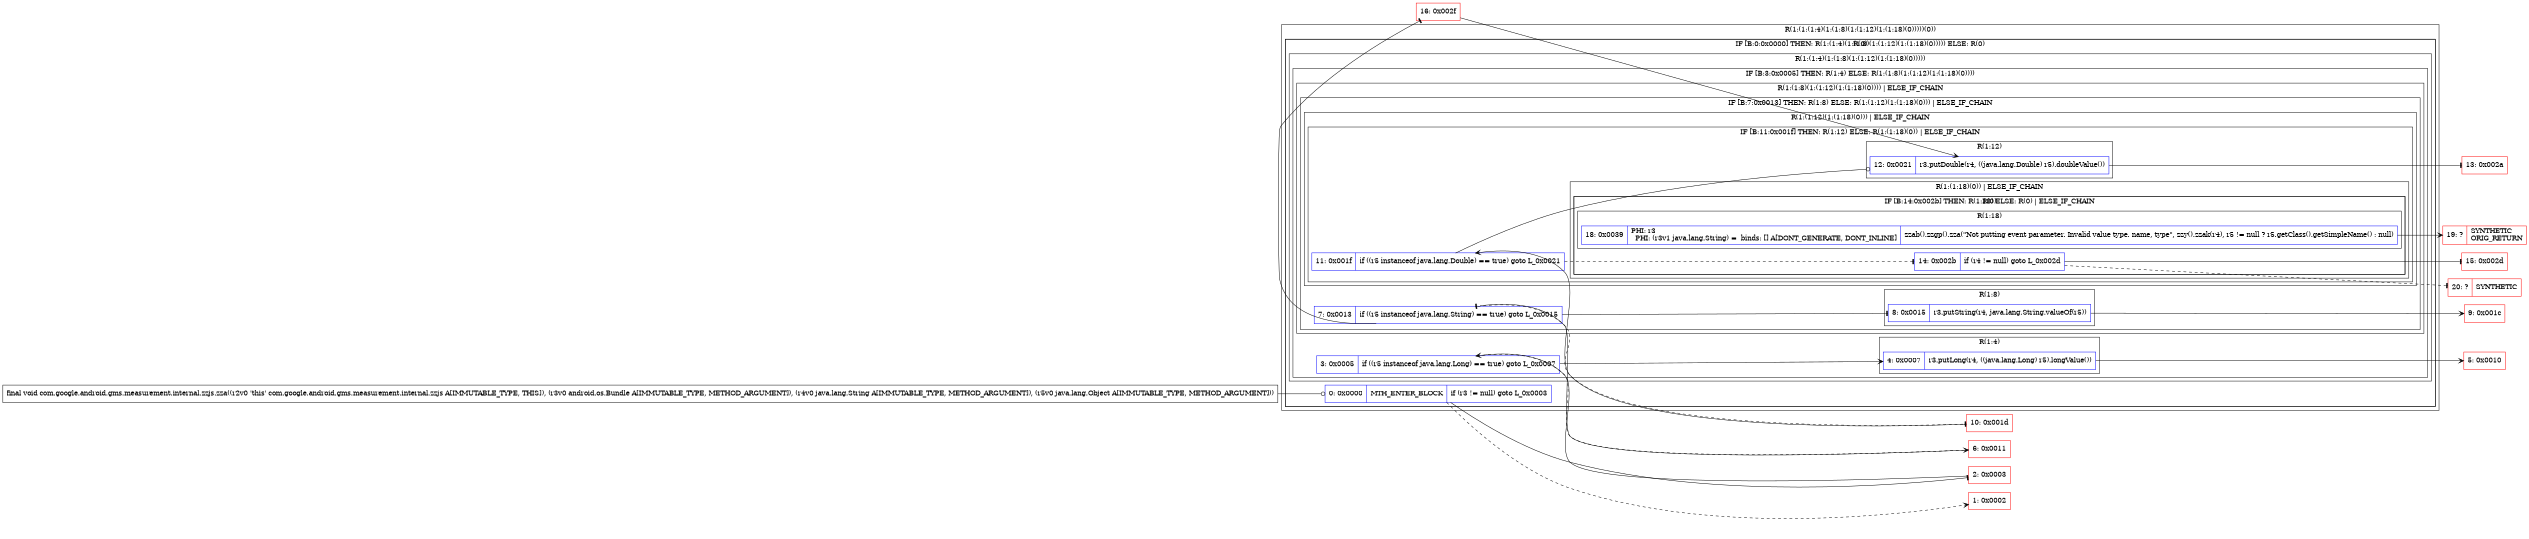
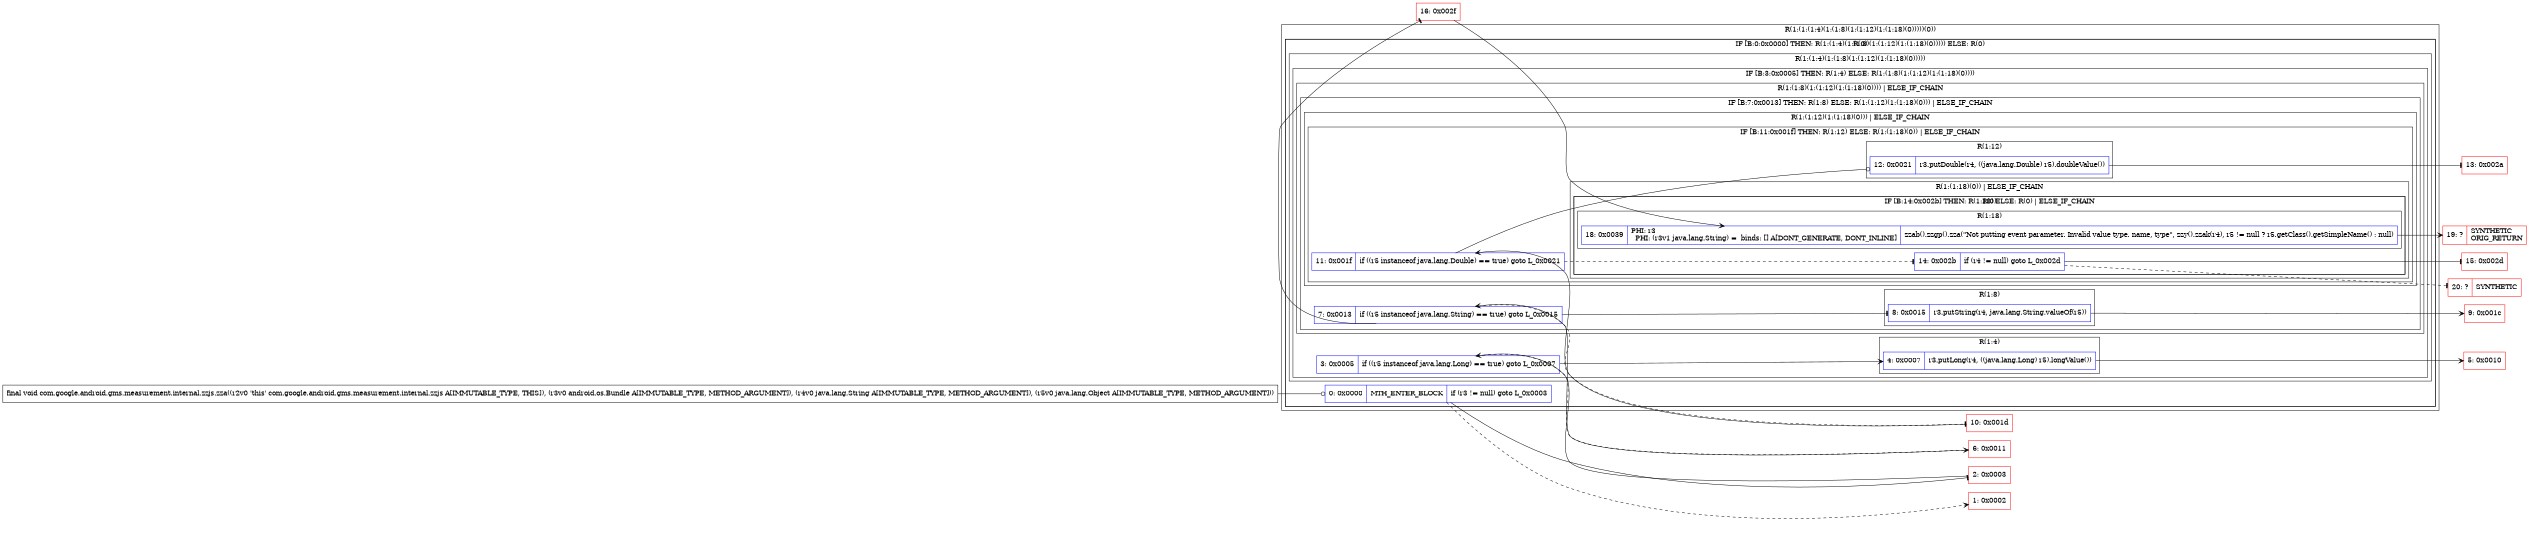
(1707, 87) -> (1566, 155)
(1668, 453) -> (1668, 453)
